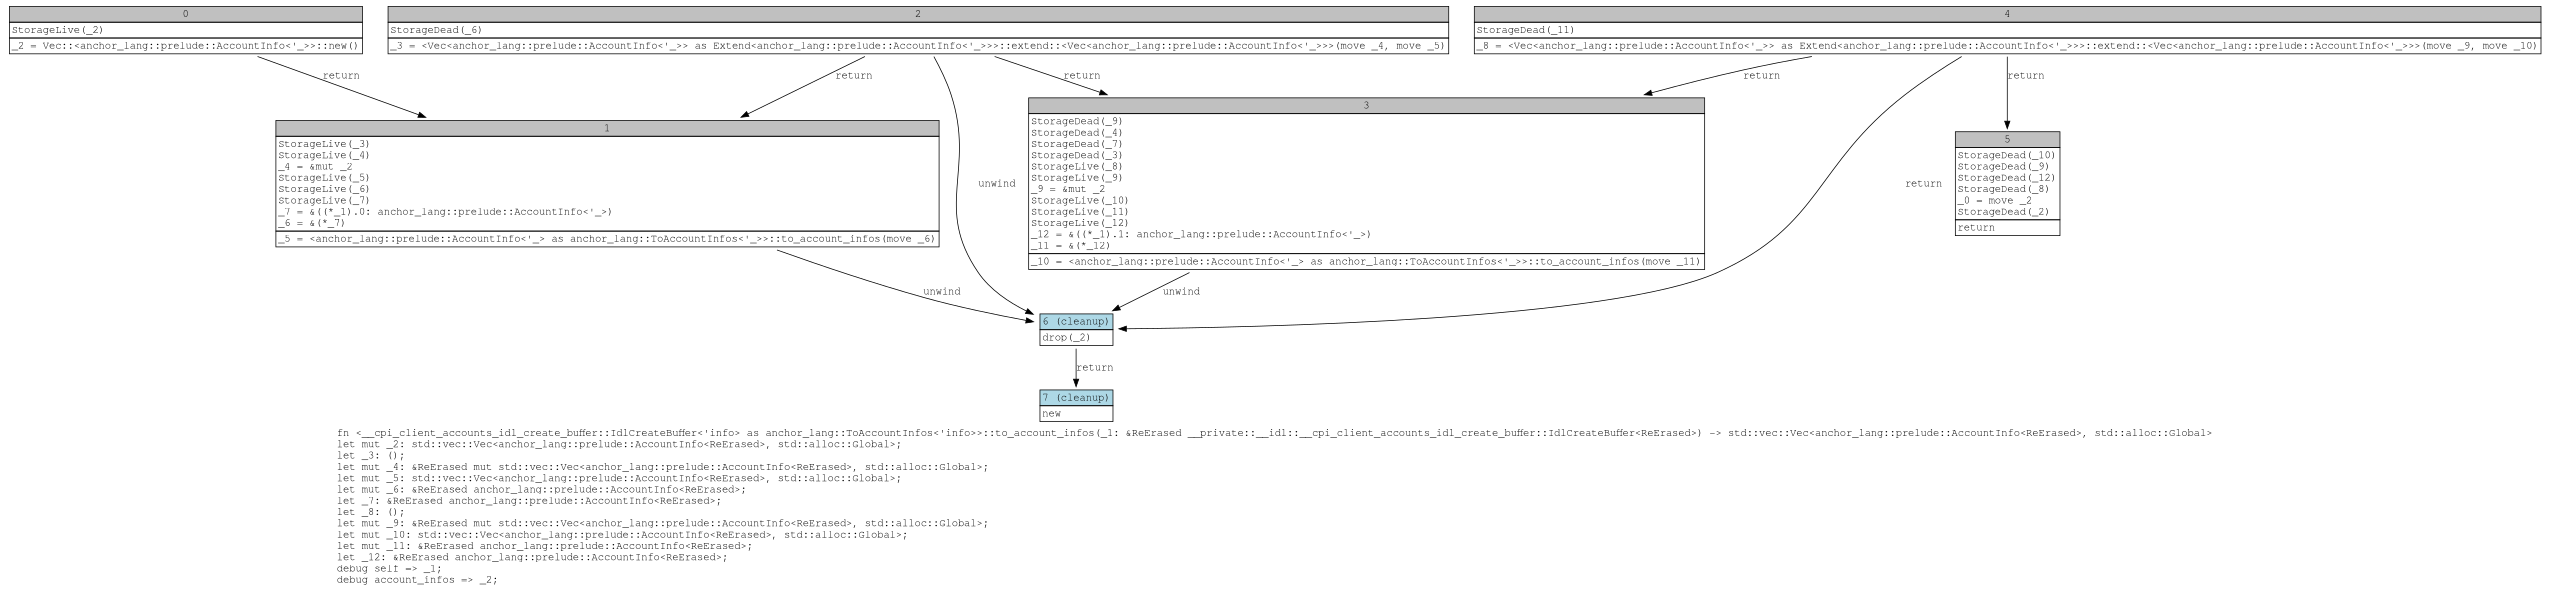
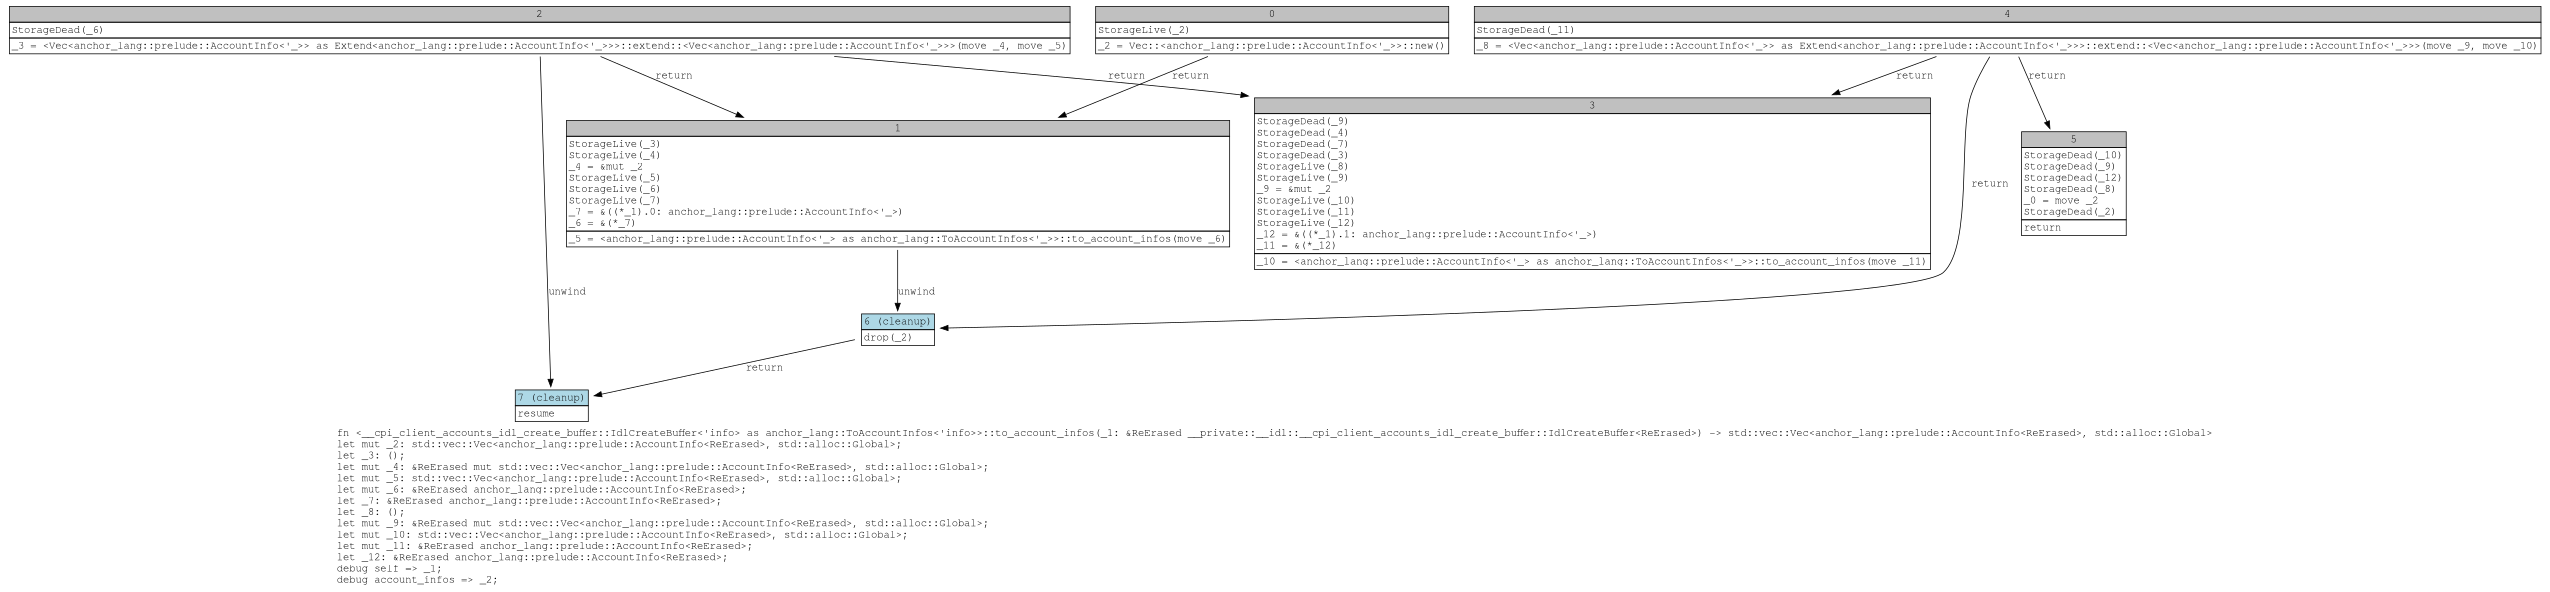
(957, 196) -> (545, 218)
(1154, 290) -> none
(1052, 413) -> (536, 413)
